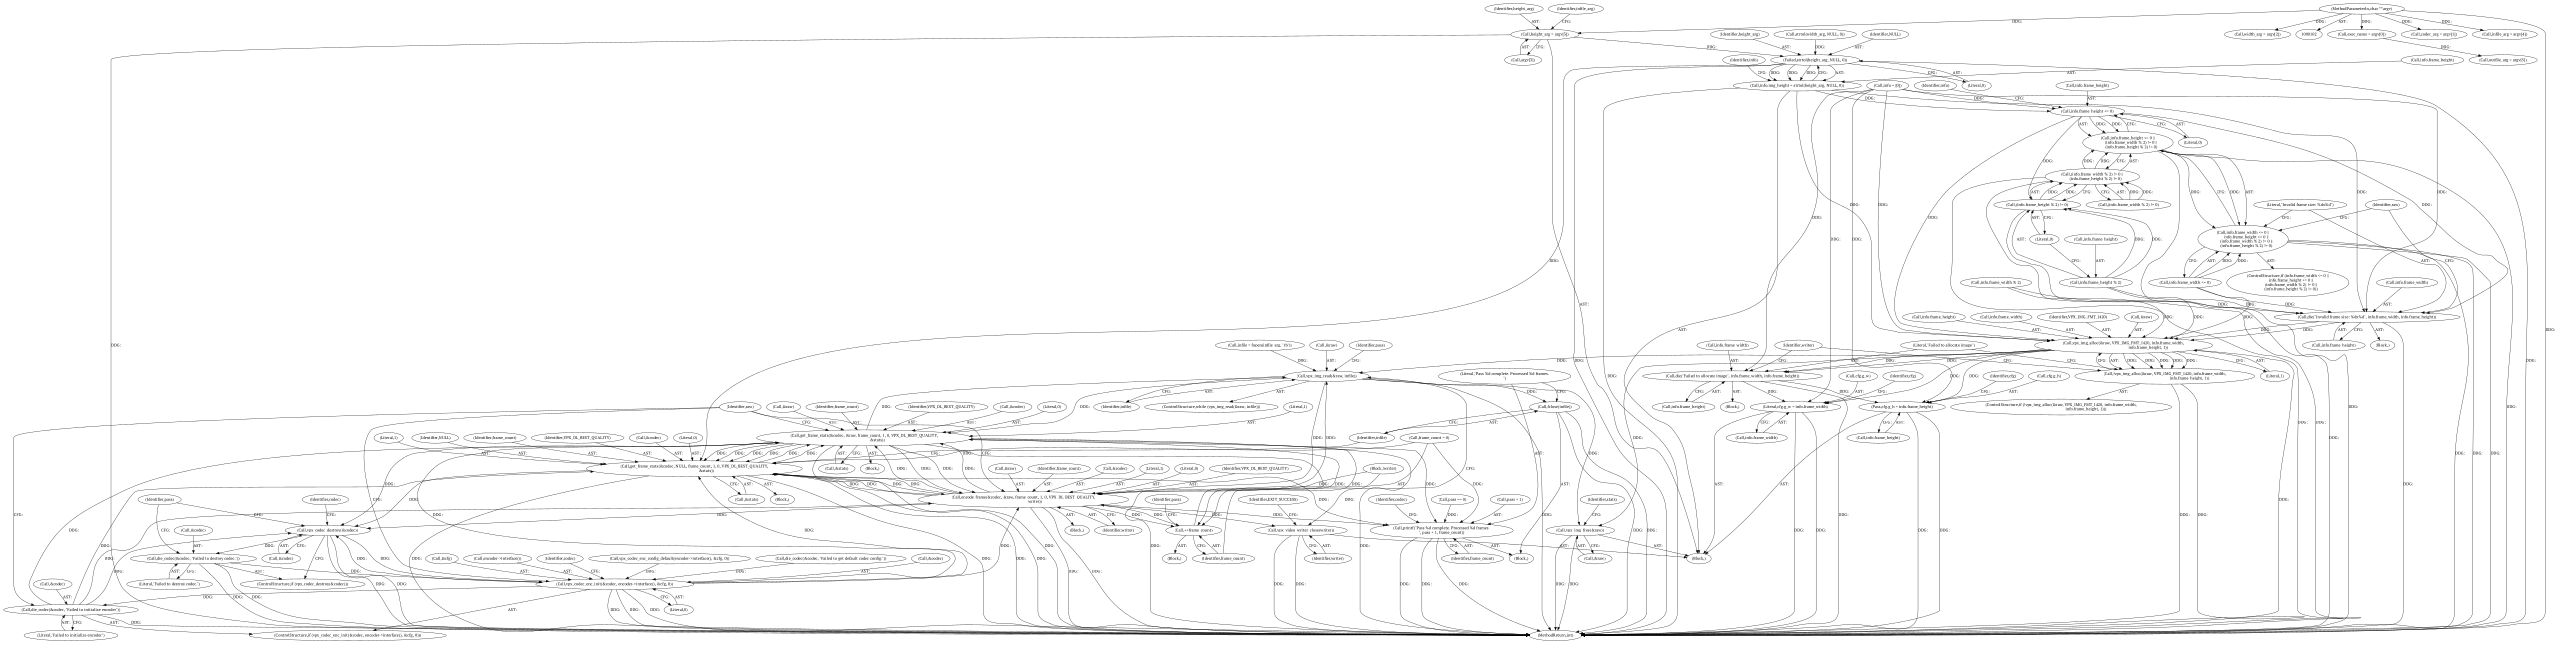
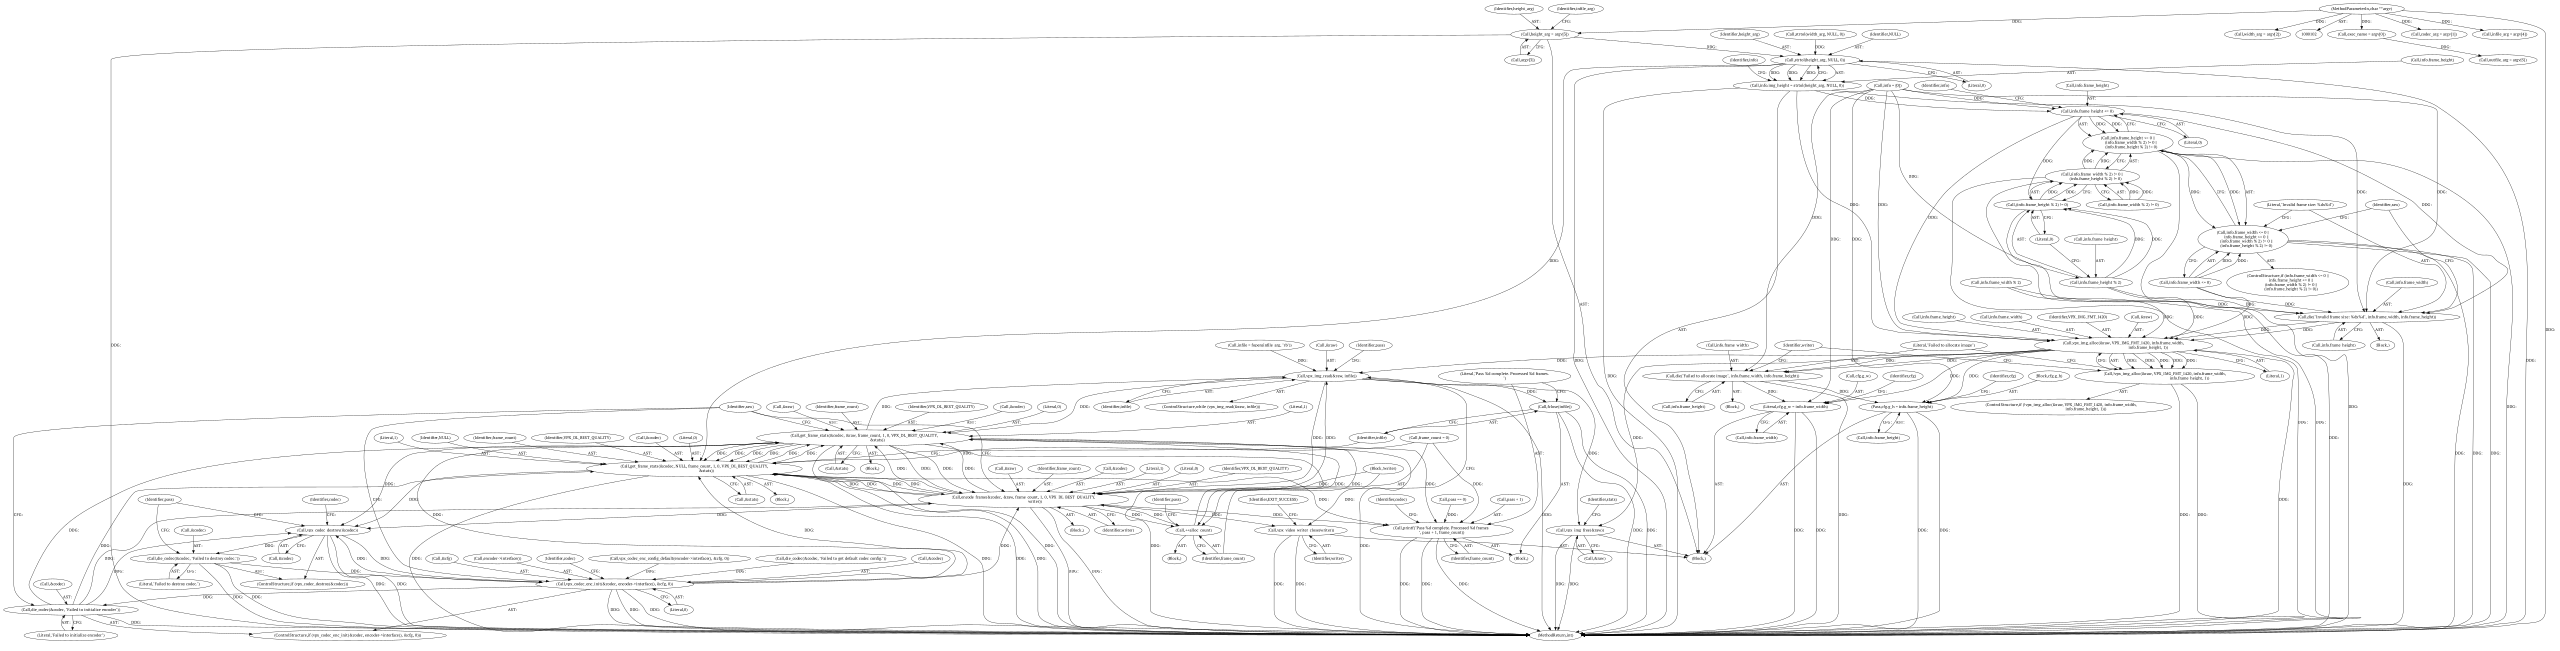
(1815, 60) -> (1815, 60)
none -> (1945, 216)
(2049, 376) -> (2049, 376)
(1194, 530) -> (1194, 530)
(321, 559) -> (321, 559)
